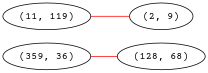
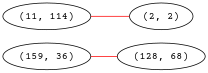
(47, 16) -> (47, 16)
(161, 16) -> (161, 16)
(47, 56) -> (47, 56)
